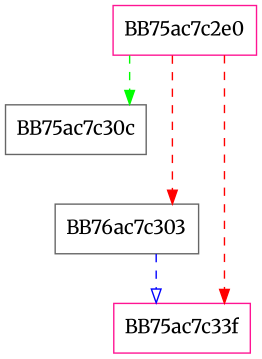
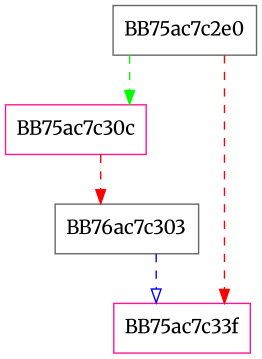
(185, 30) -> (185, 30)
(172, 123) -> (101, 172)
(76, 130) -> (76, 130)
